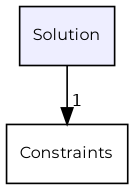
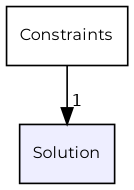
(67, 87) -> (67, 87)
